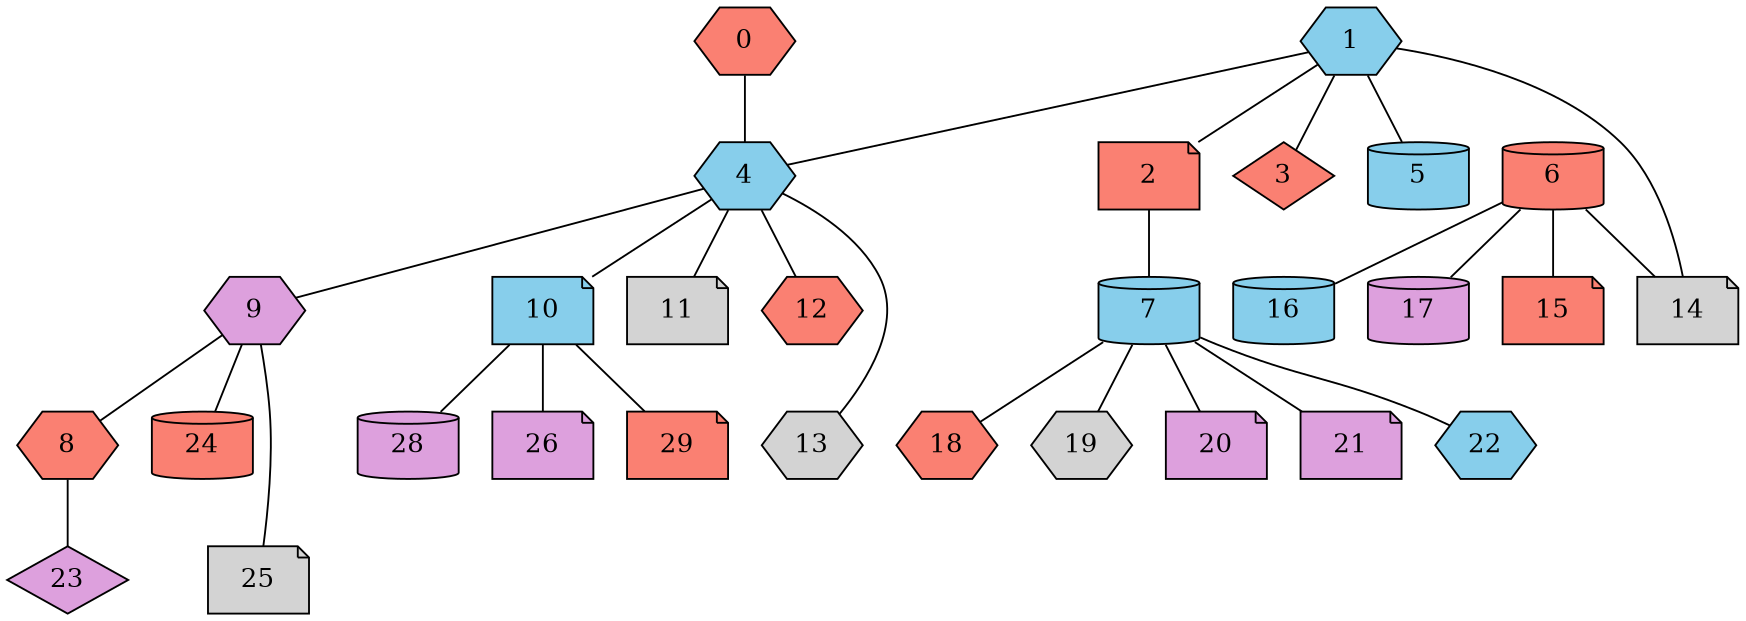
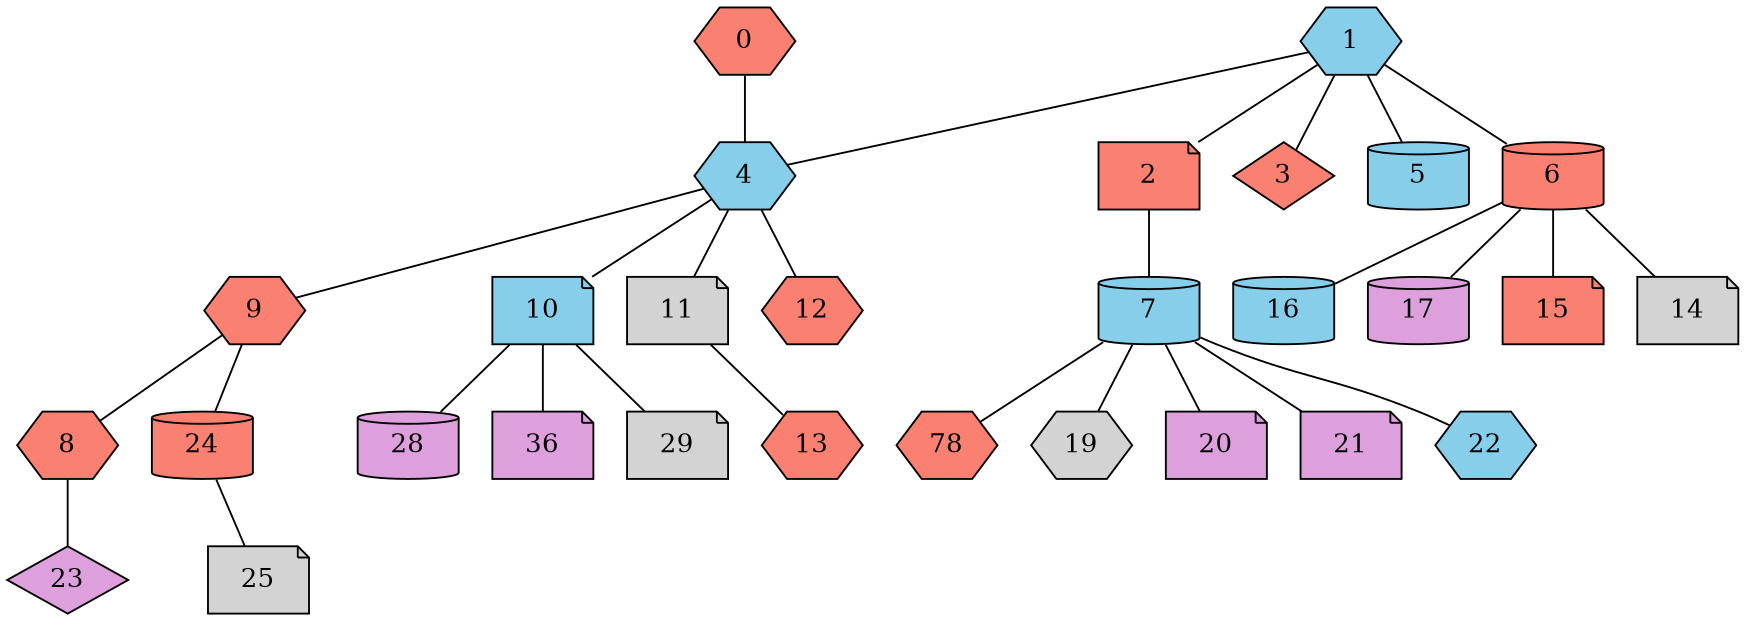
(1583, 113) -> (1446, 104)
(883, 286) -> (747, 380)
(255, 311) -> (255, 311)
(271, 445) -> (231, 513)
(543, 445) -> (543, 445)
(678, 445) -> (678, 445)
(812, 445) -> (812, 445)
(947, 445) -> (947, 445)
